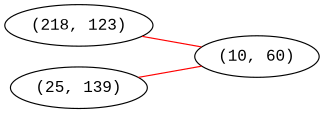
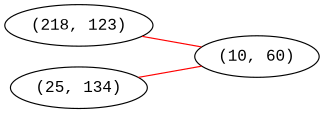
(79, 88) -> (79, 88)
